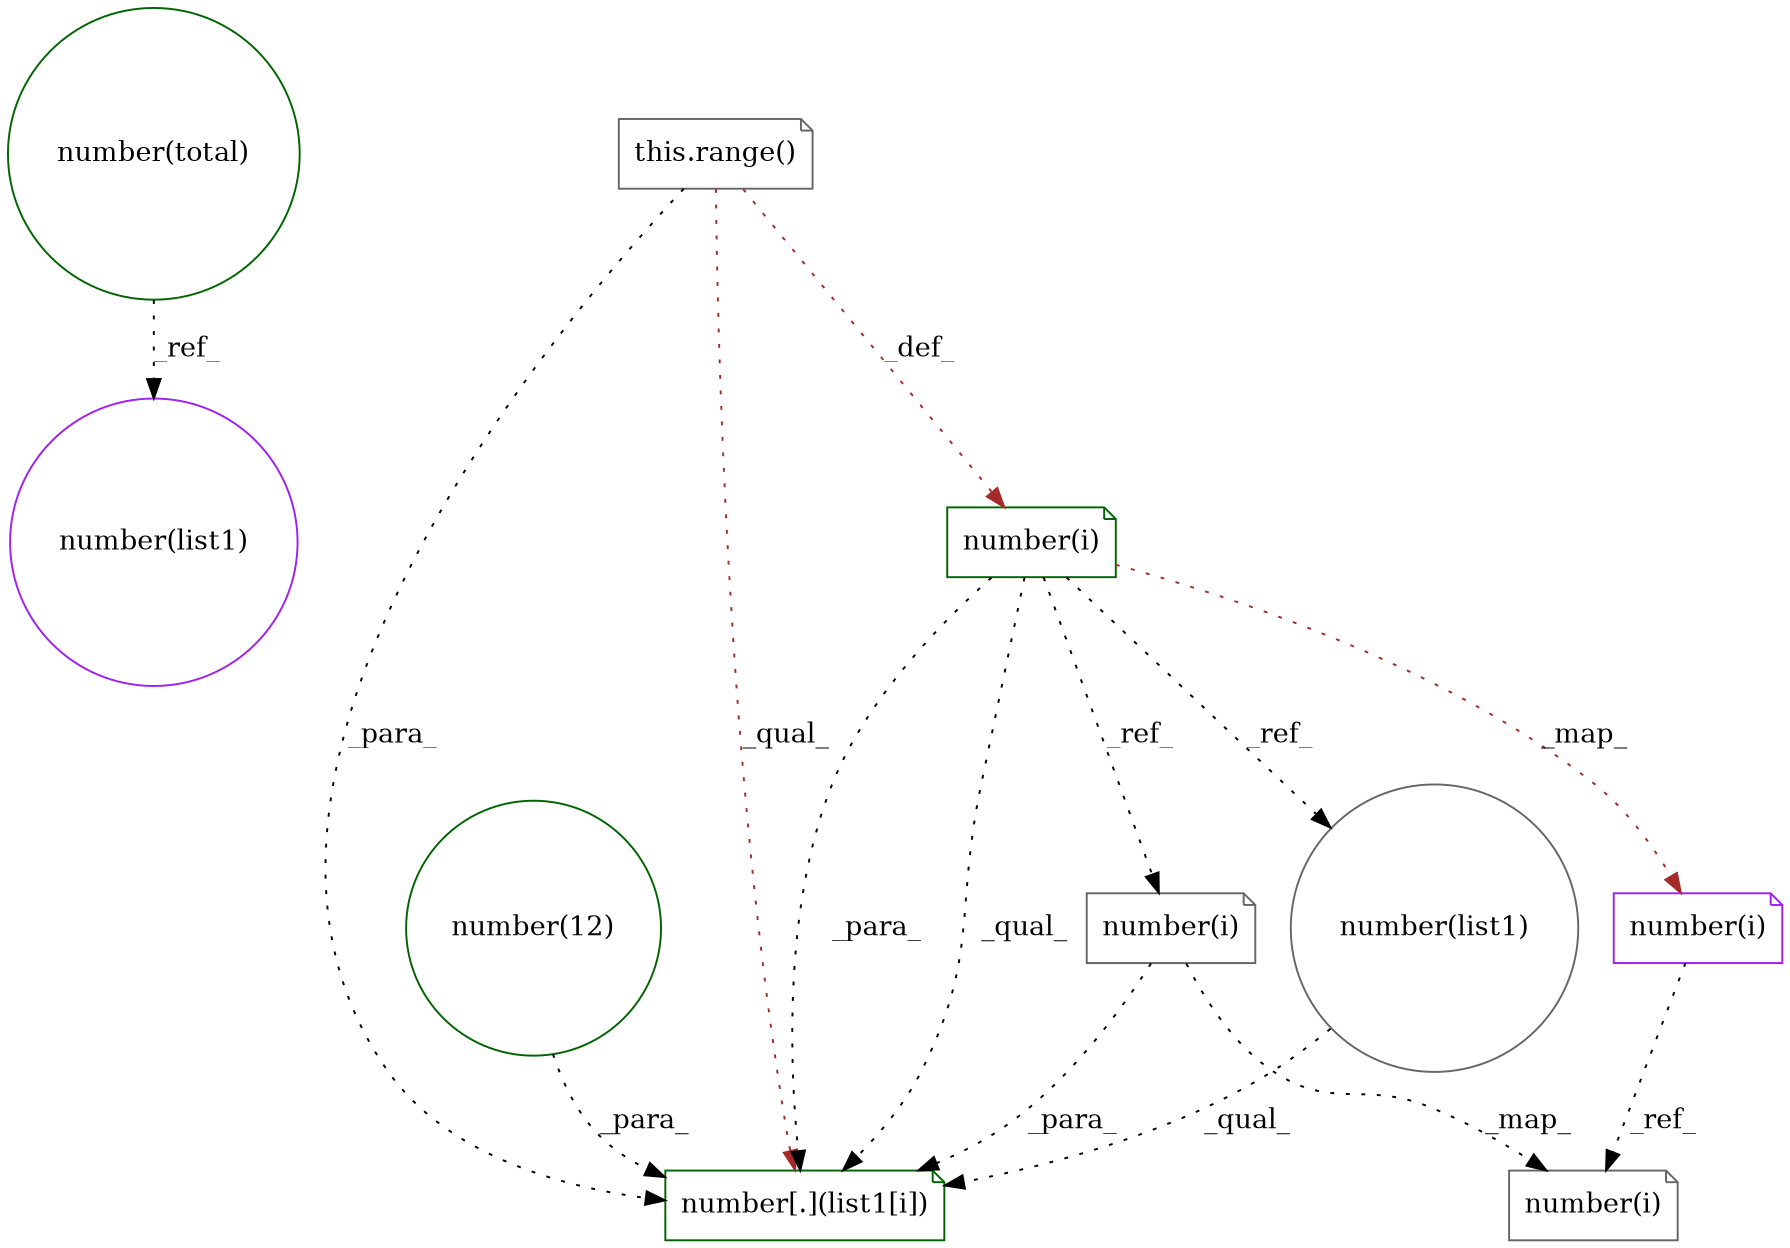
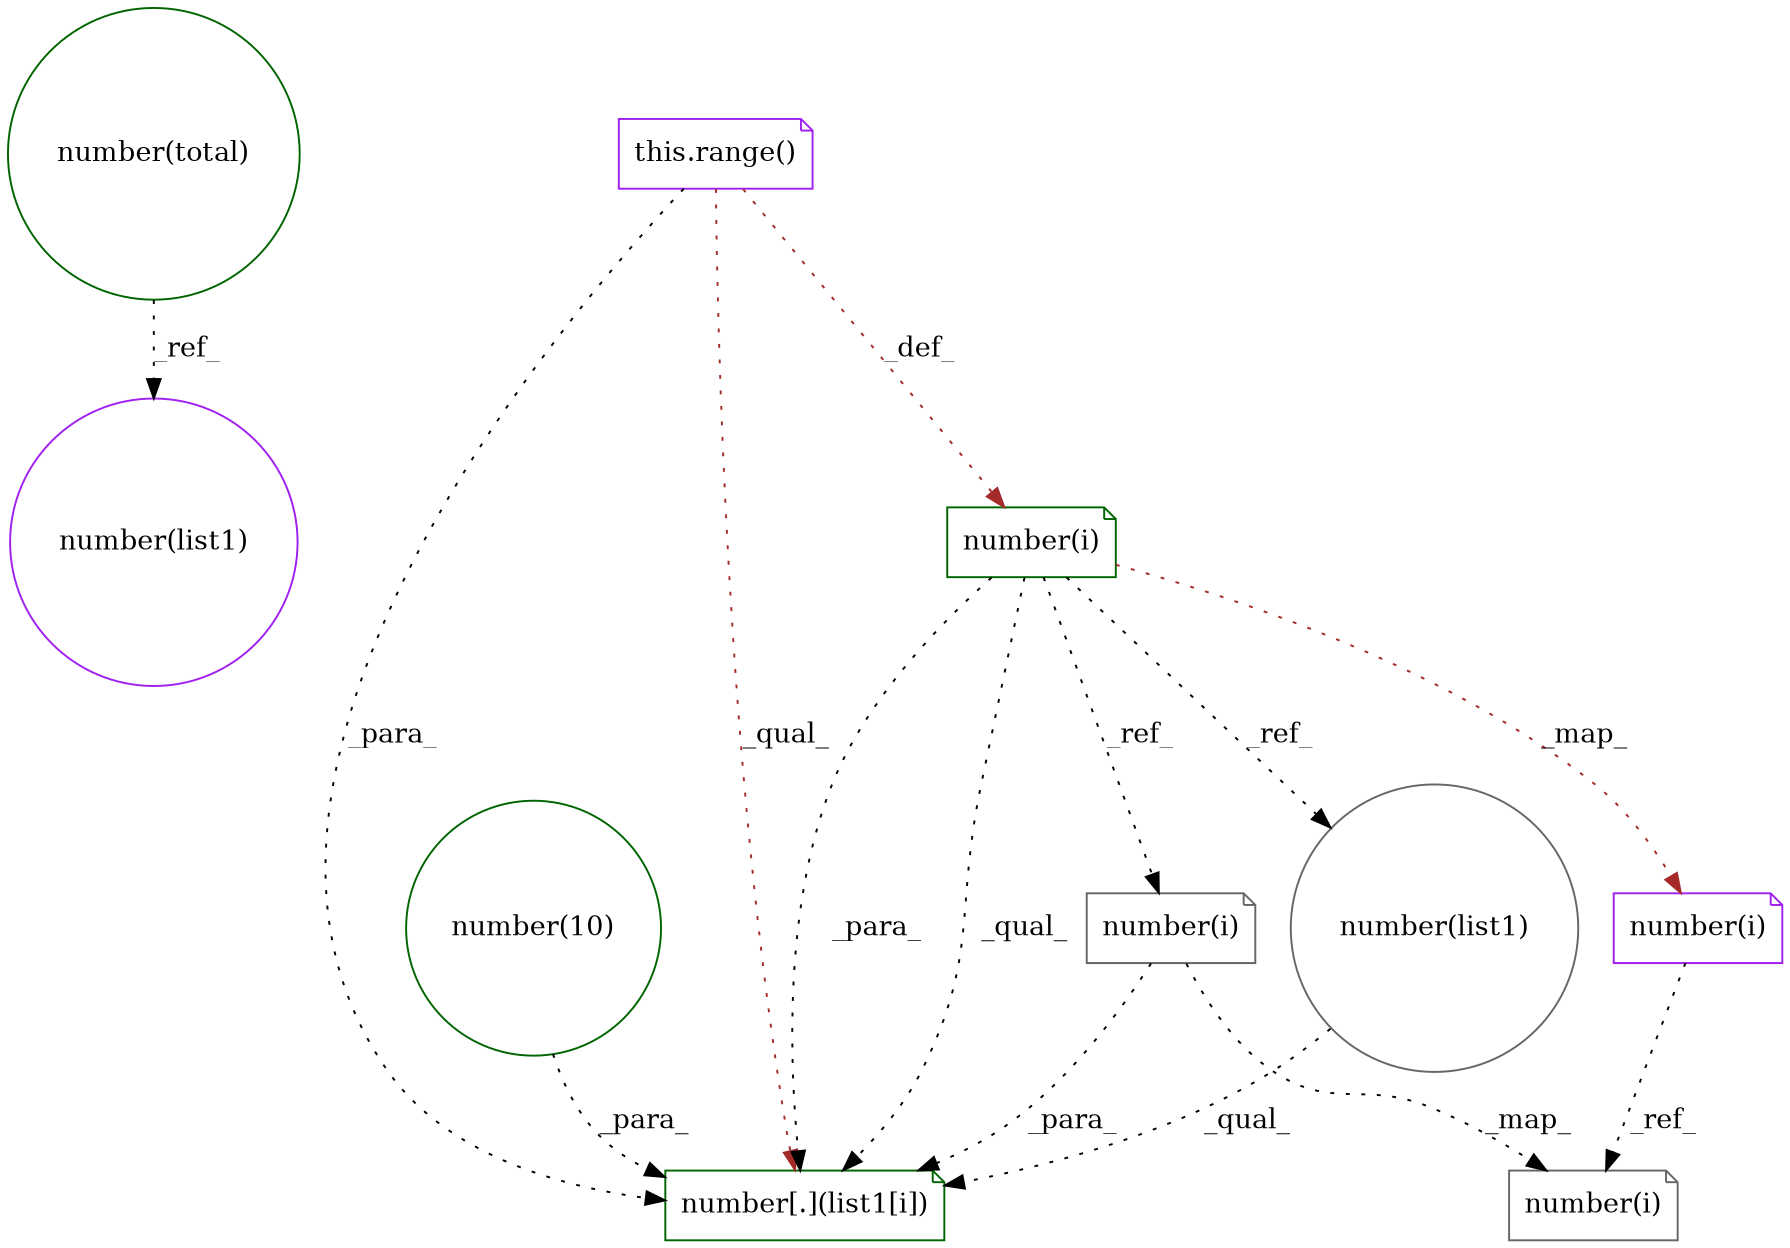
(716, 154) -> (716, 154)
(534, 928) -> (534, 928)
